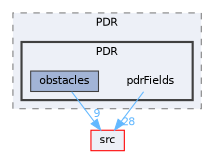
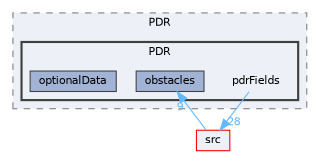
none -> (73, 81)
(83, 107) -> (195, 115)
